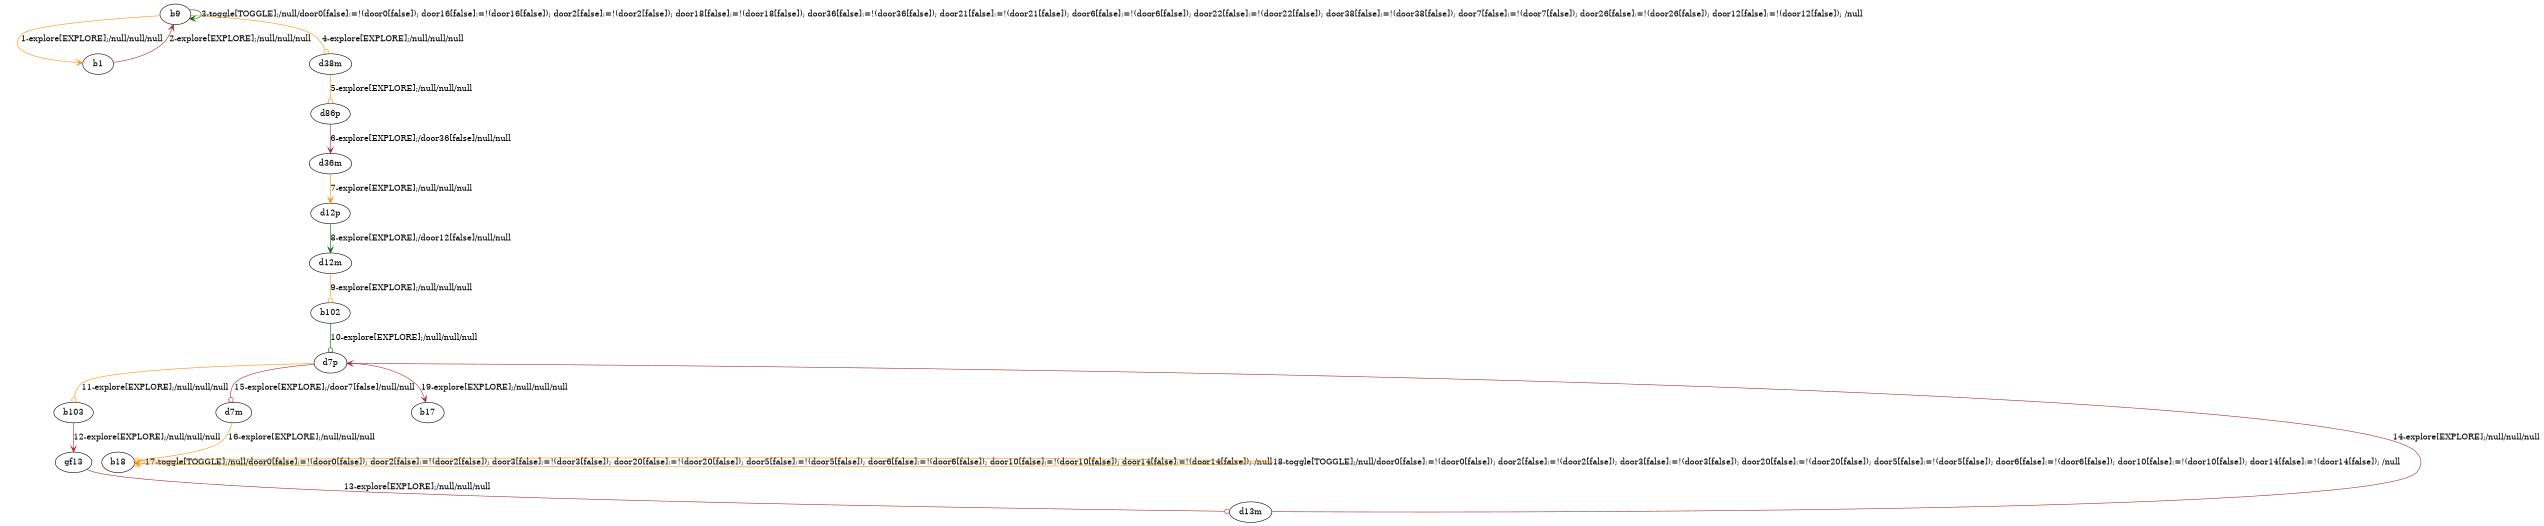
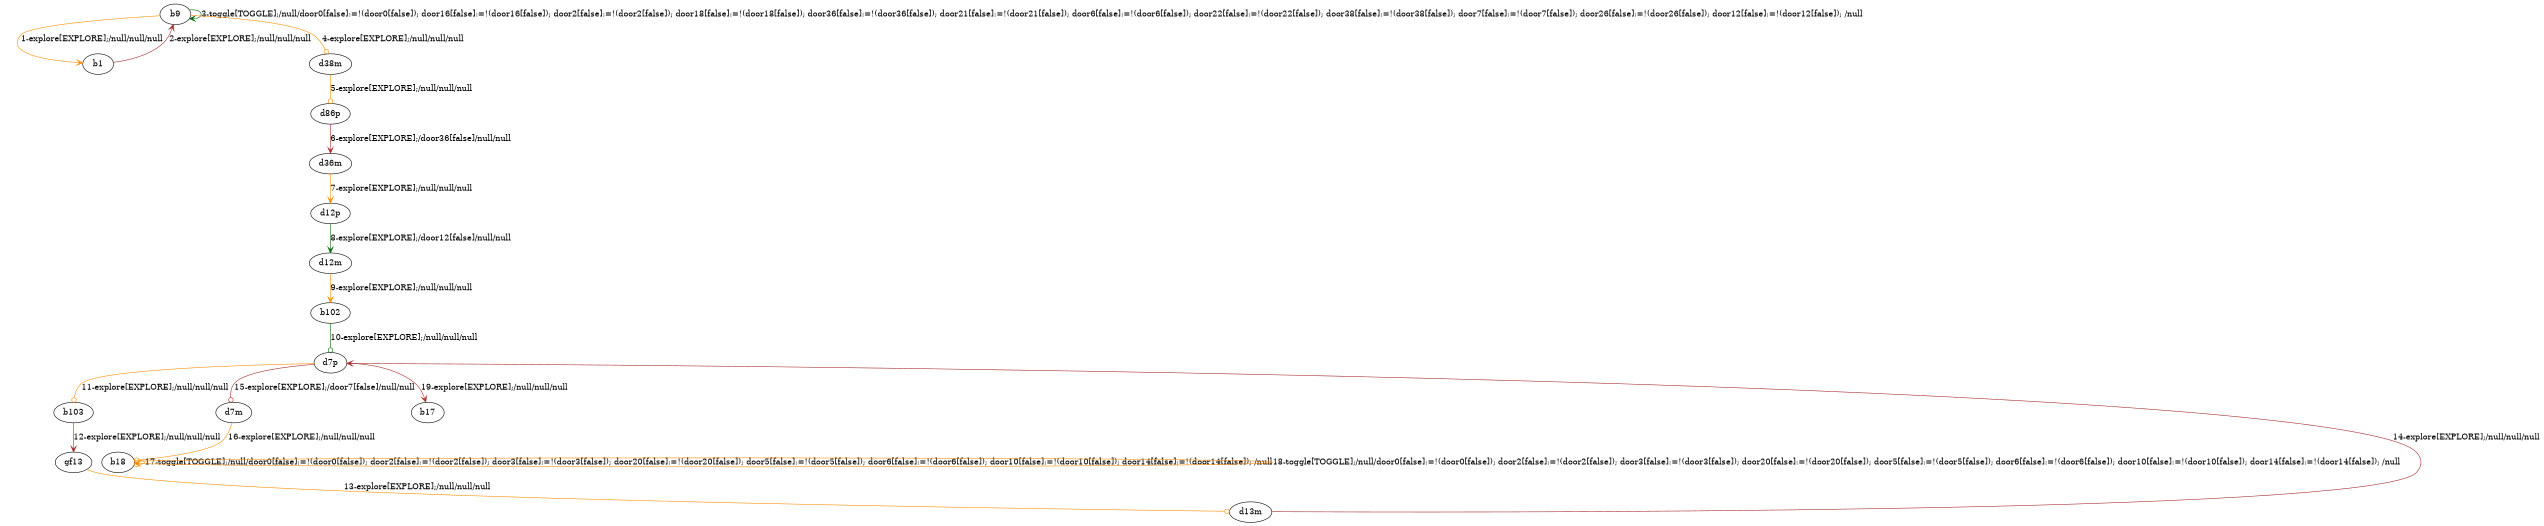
(330, 285) -> (330, 285)
(655, 501) -> (655, 501)
